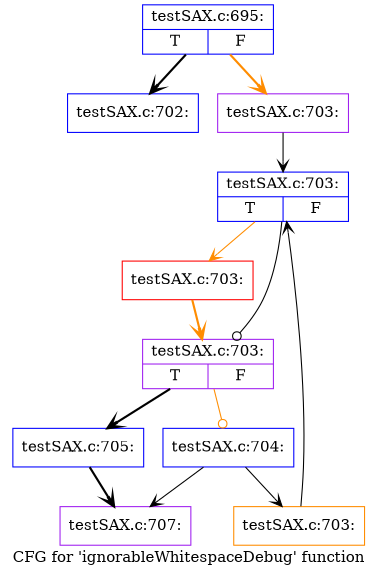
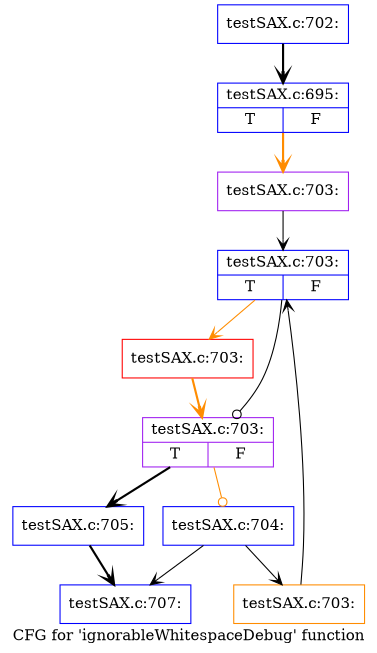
(172, 70) -> (283, 58)
(125, 526) -> (125, 604)
